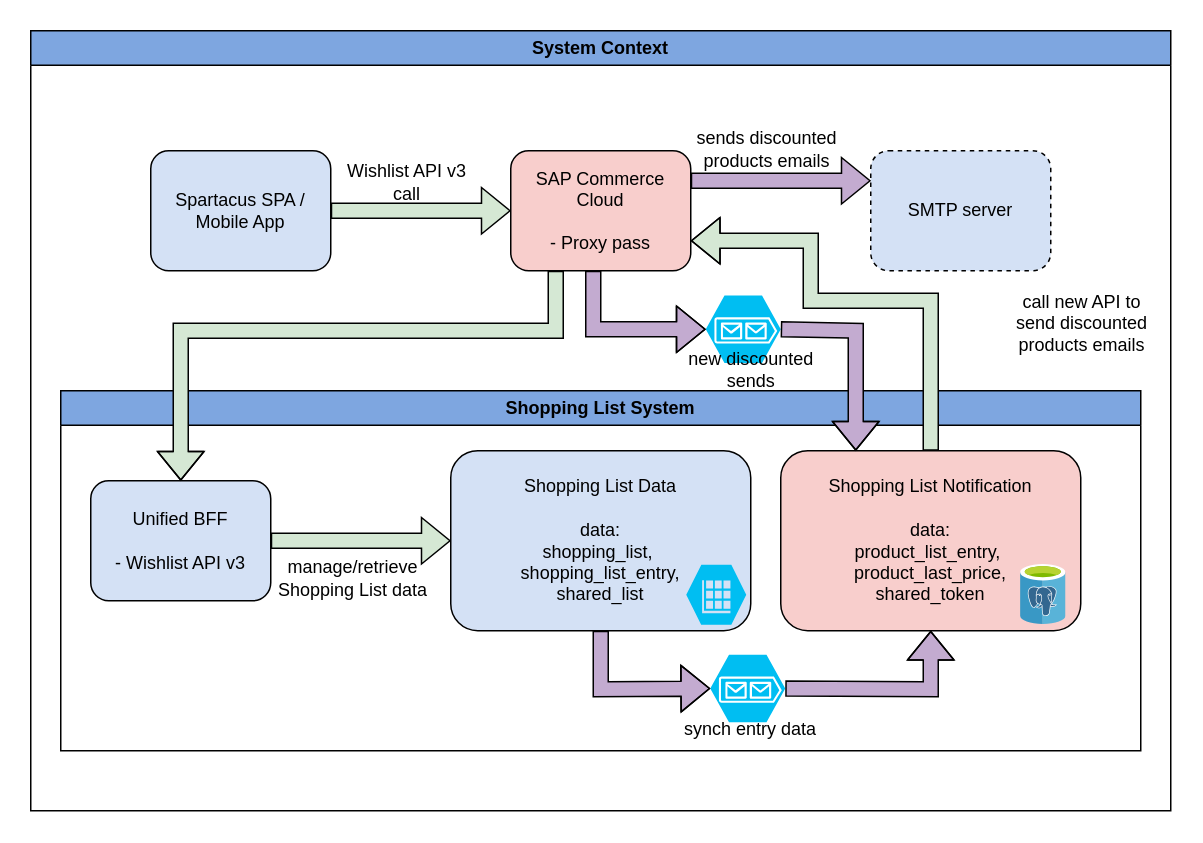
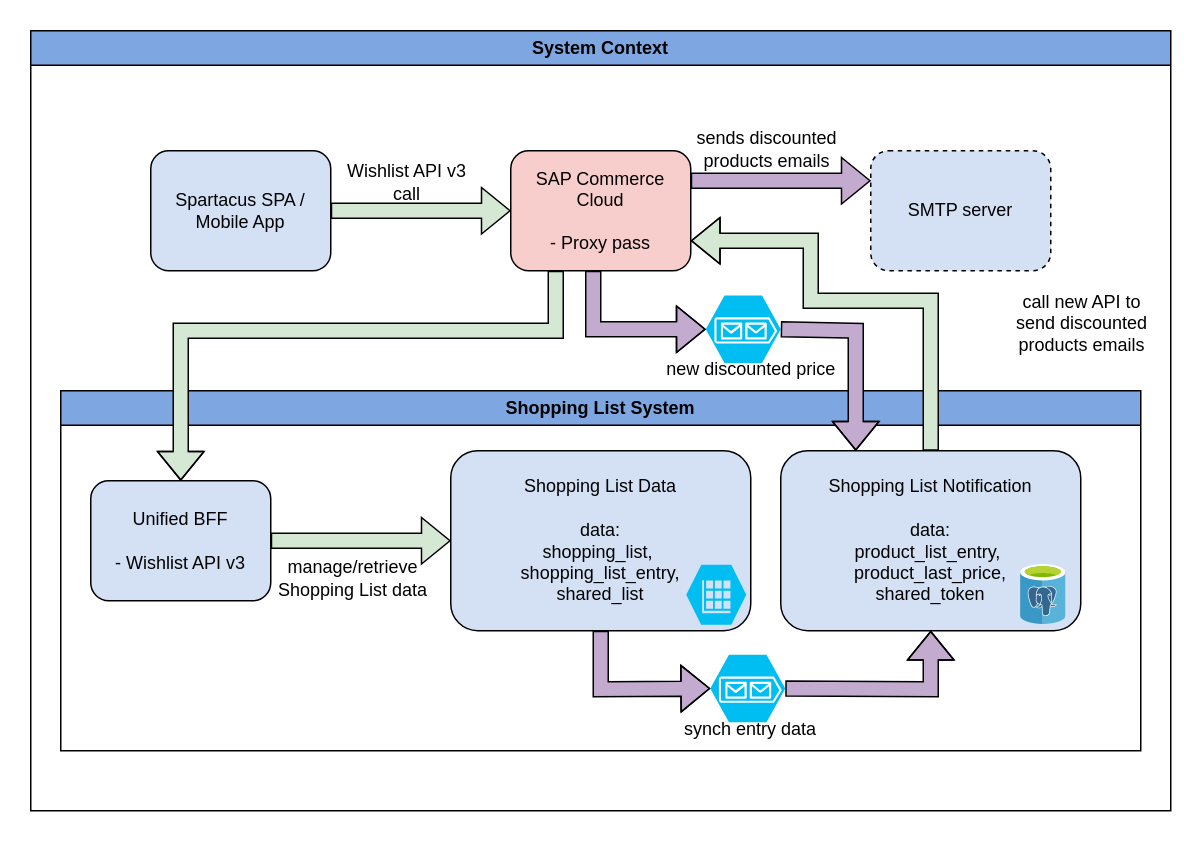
(752, 370) -> (752, 370)
(931, 541) -> (931, 541)
